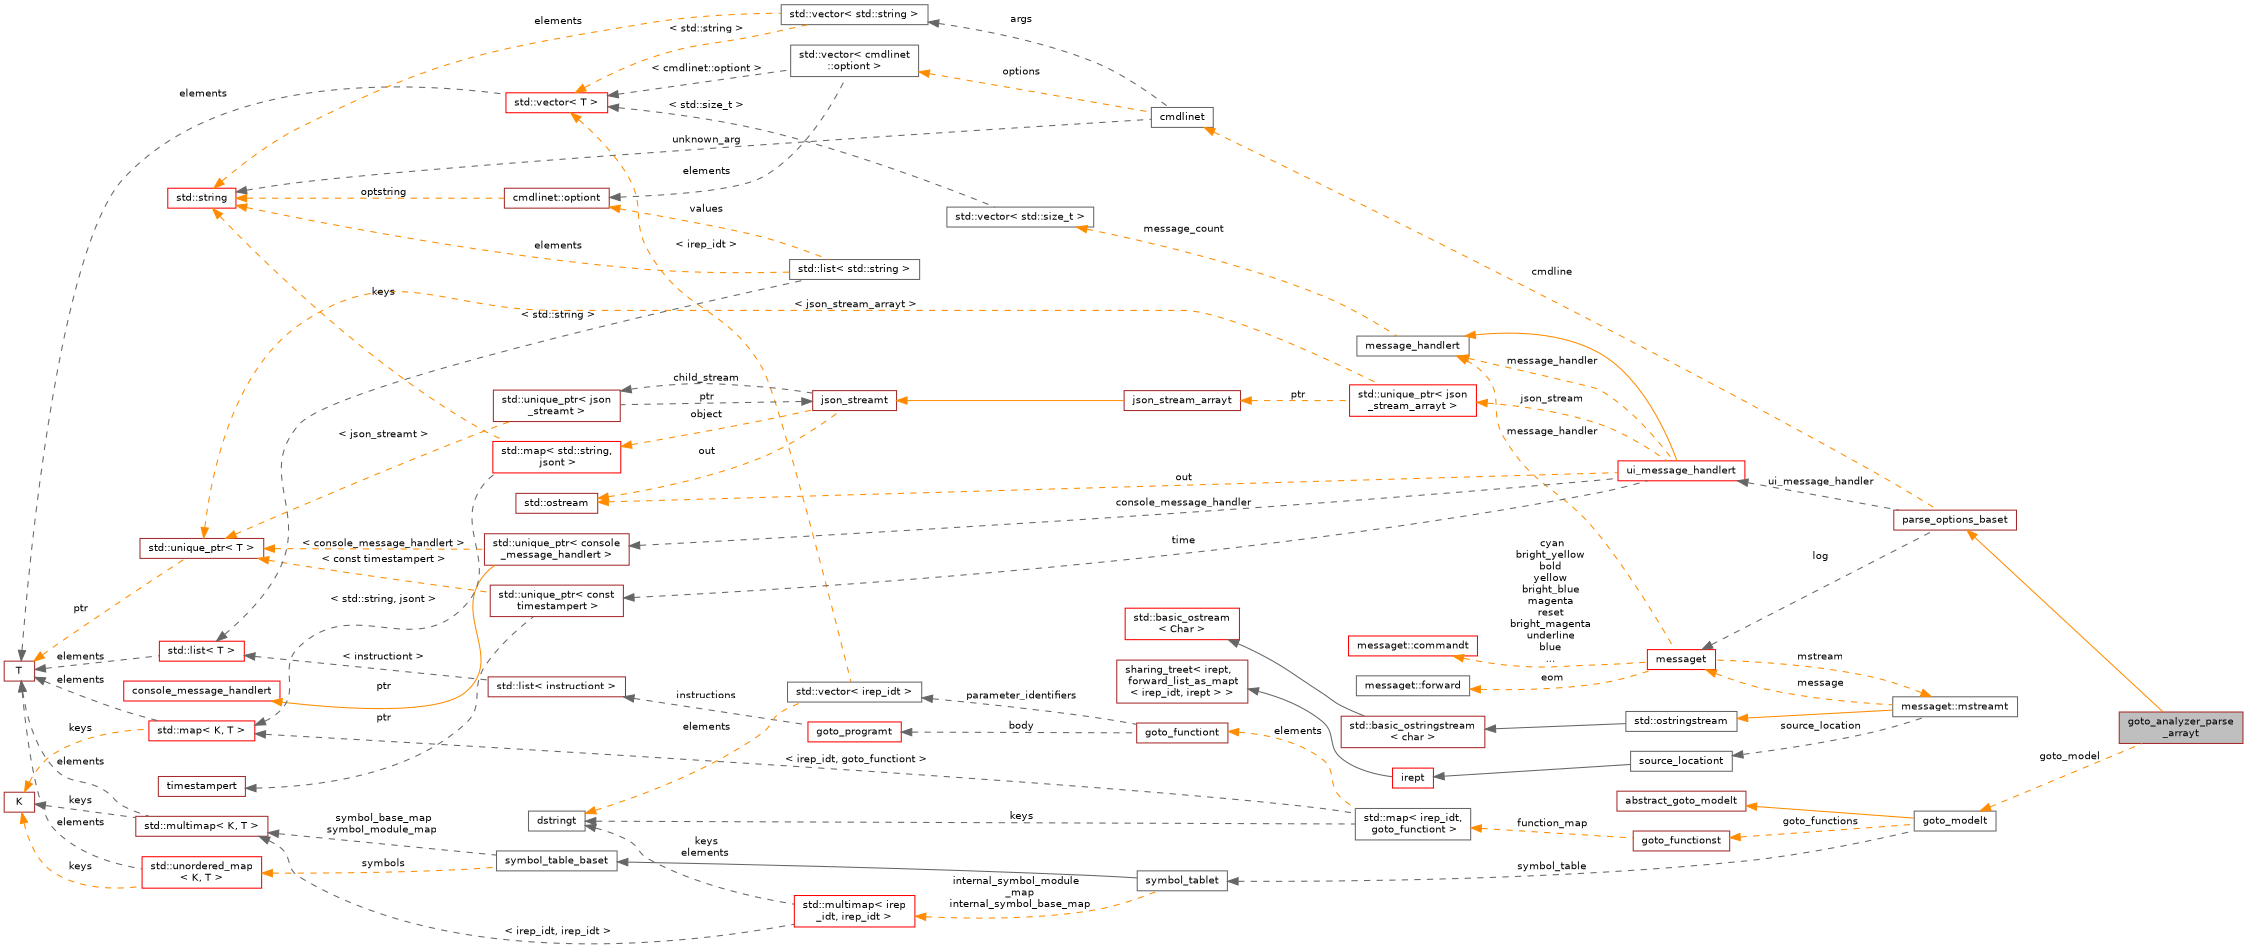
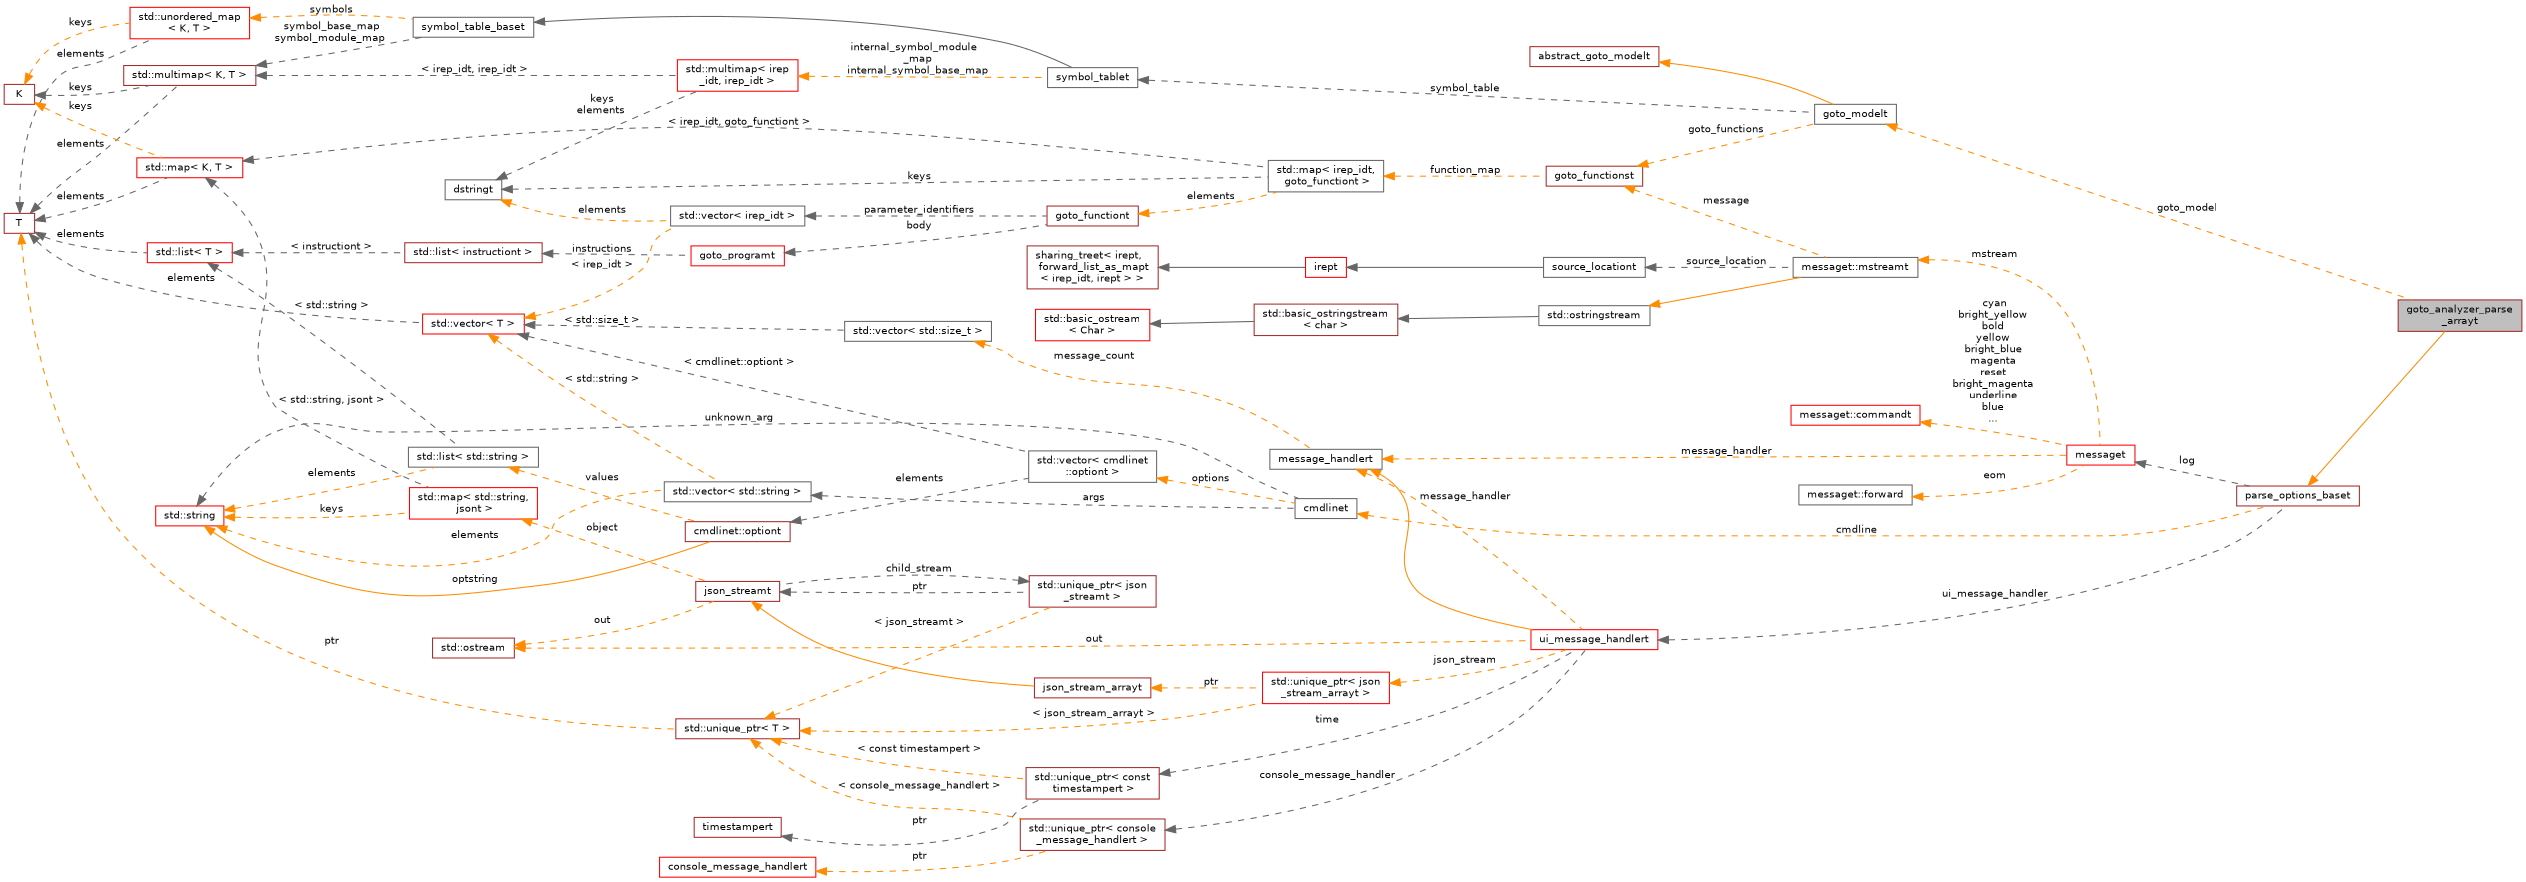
(376, 198) -> (459, 594)
(726, 229) -> (599, 494)
(1803, 696) -> (1730, 224)
(444, 702) -> (938, 869)
